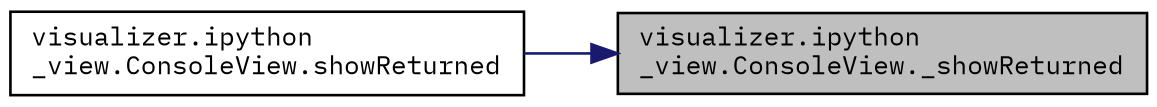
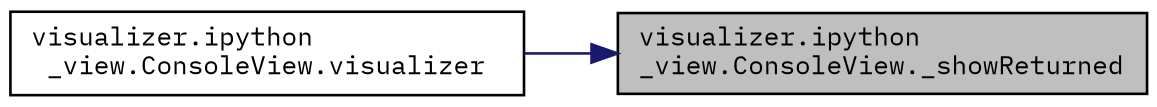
(267, 53) -> (267, 53)
